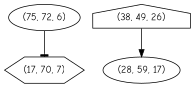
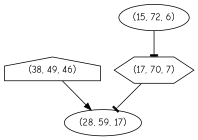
(44, 18) -> (154, 18)
(142, 18) -> (53, 70)
none -> (129, 96)
